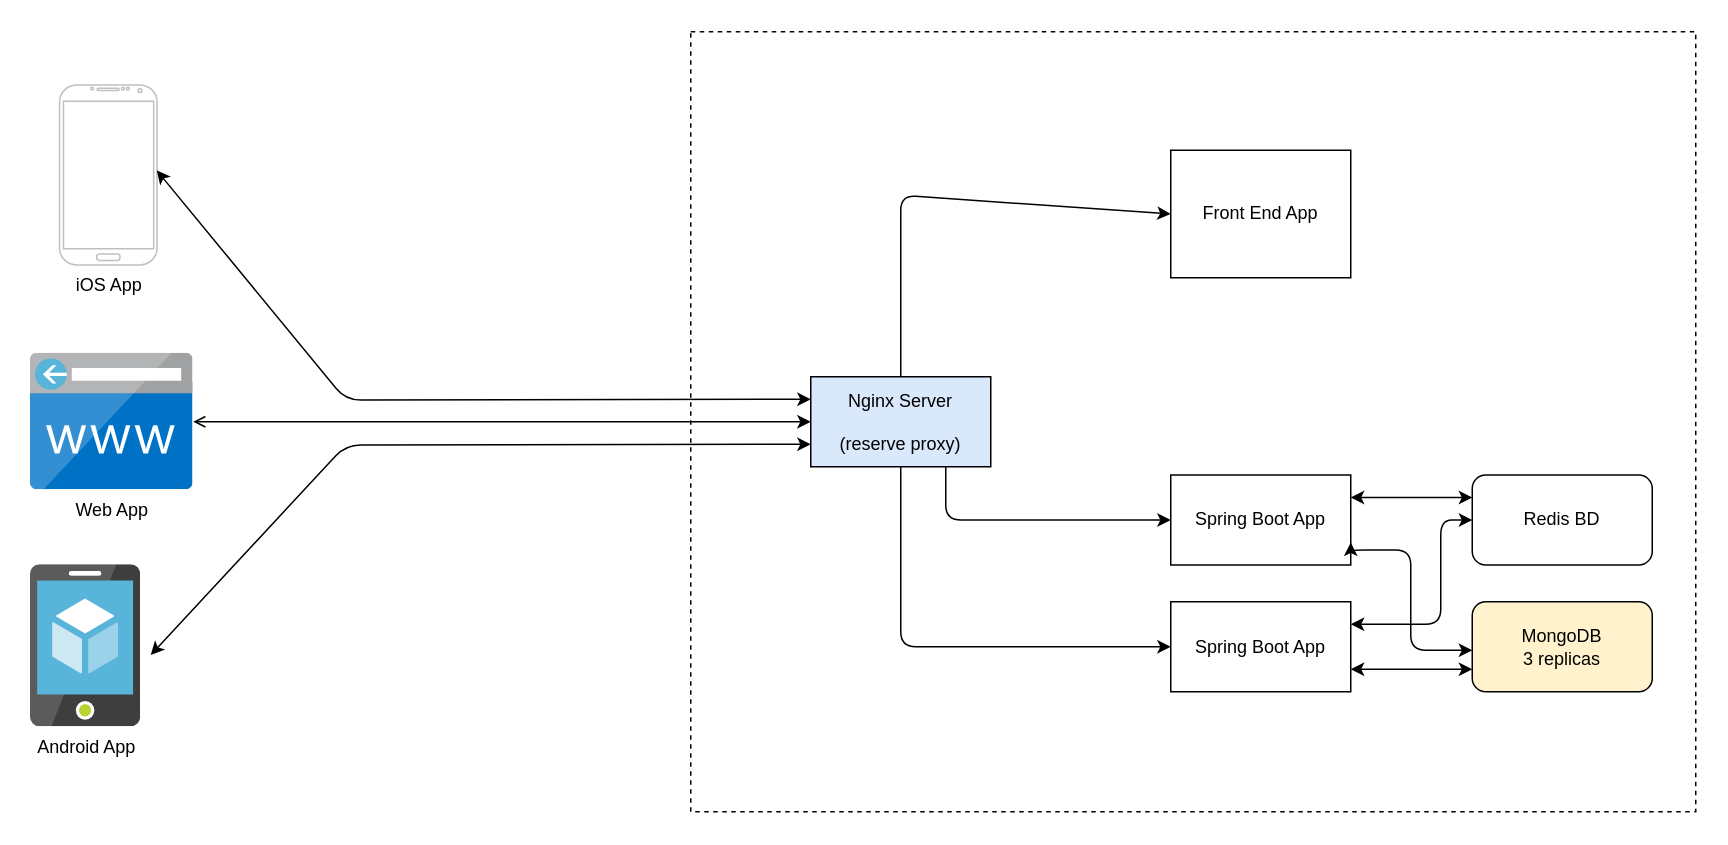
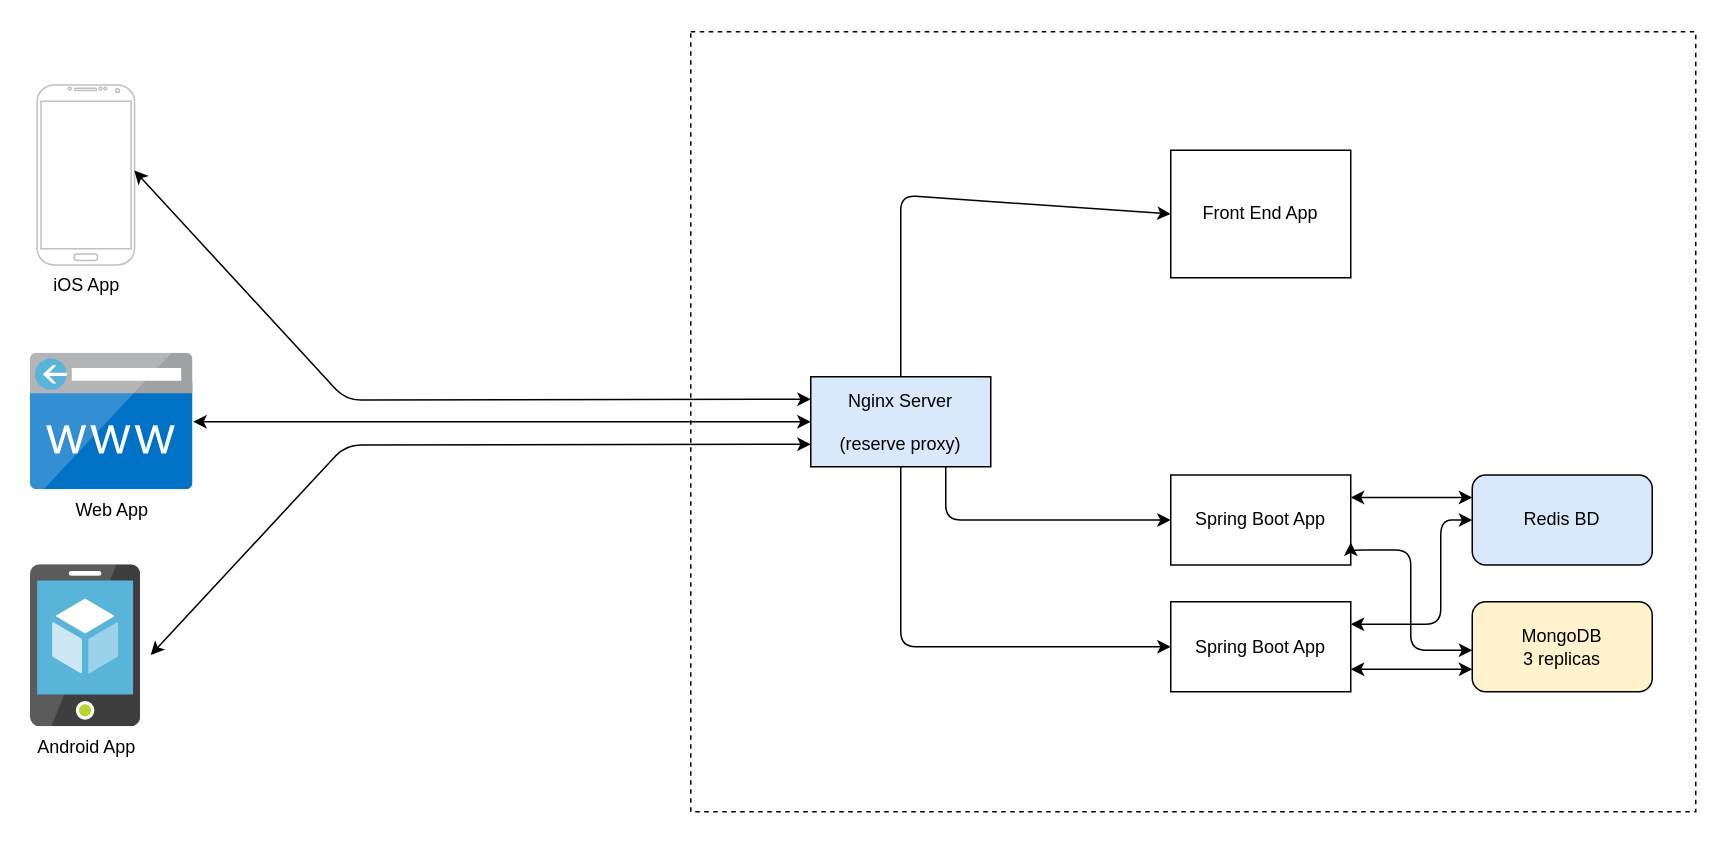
(108, 175) -> (86, 175)
(202, 422) -> (205, 422)
(1562, 520) -> (1562, 520)
